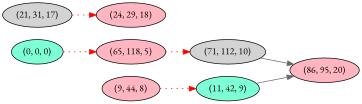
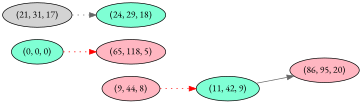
(81, 15) -> (81, 15)
(131, 15) -> (131, 15)
(228, 52) -> none
